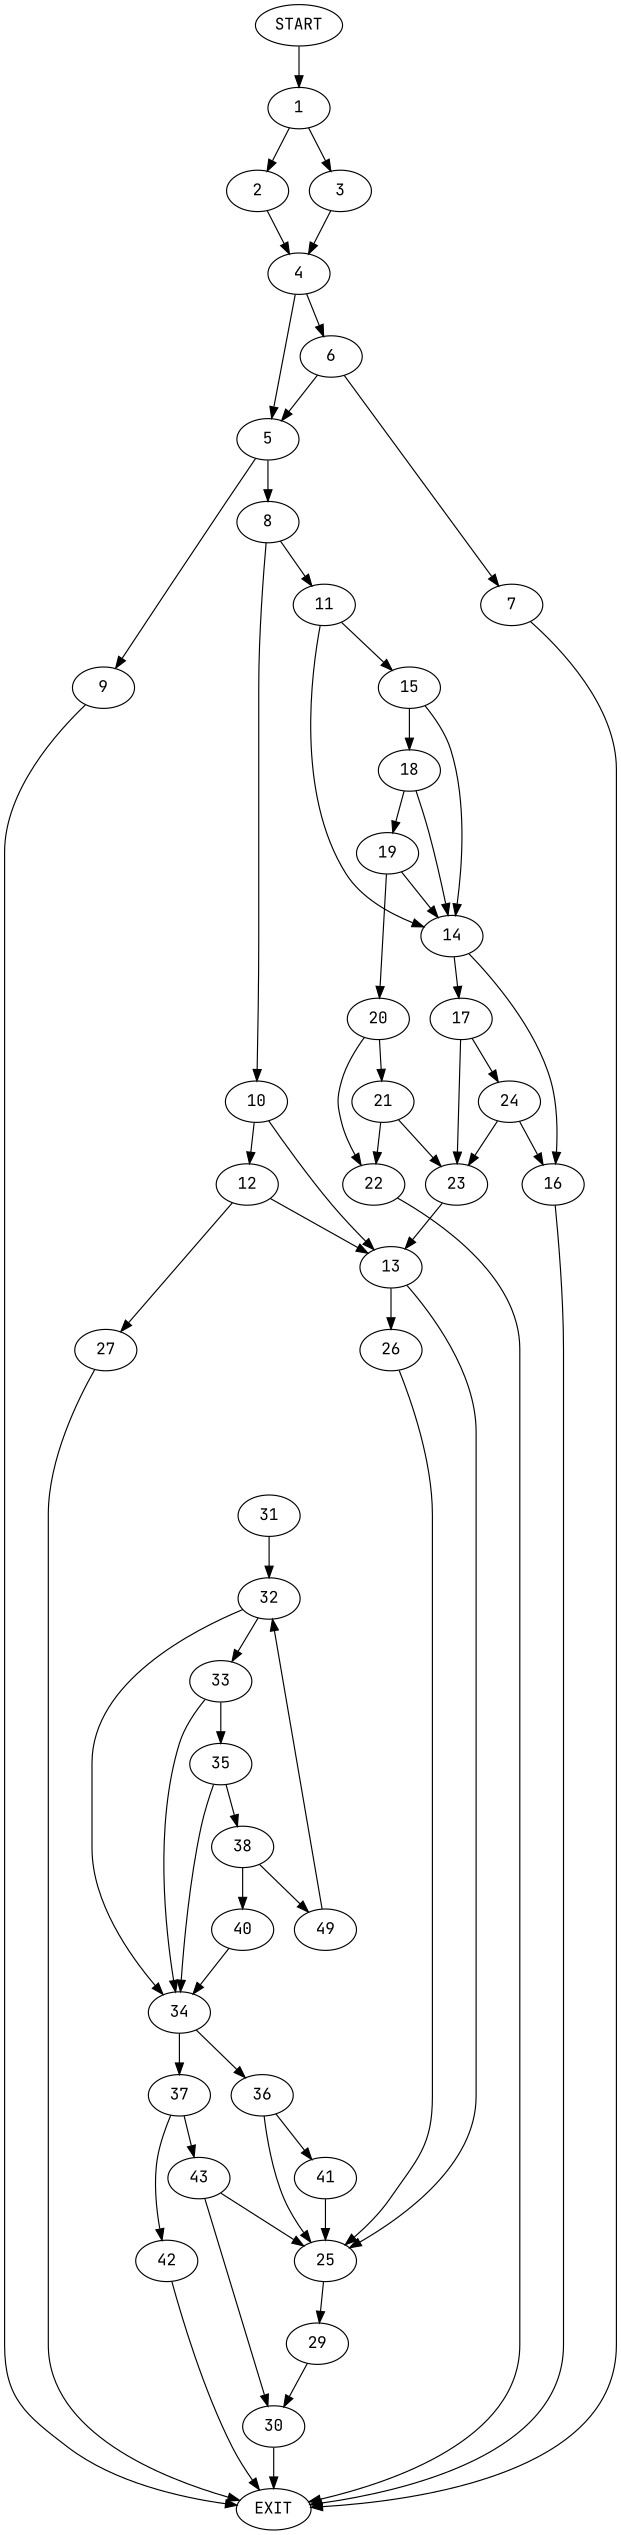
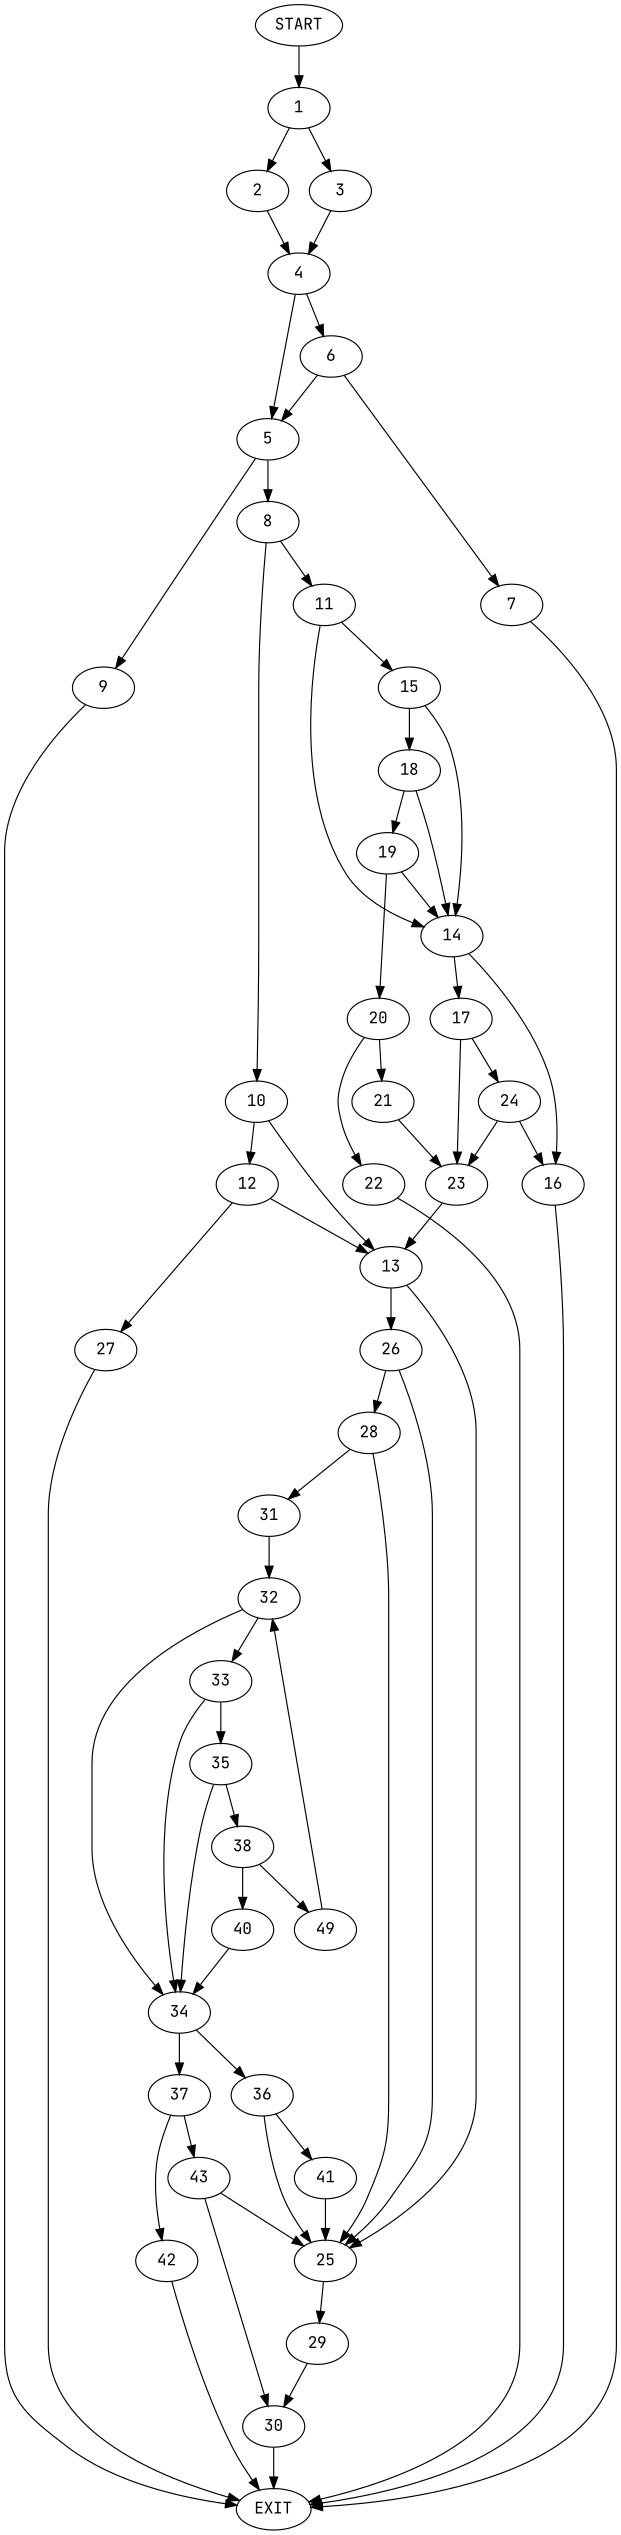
(379, 1137) -> none
none -> (369, 1433)
